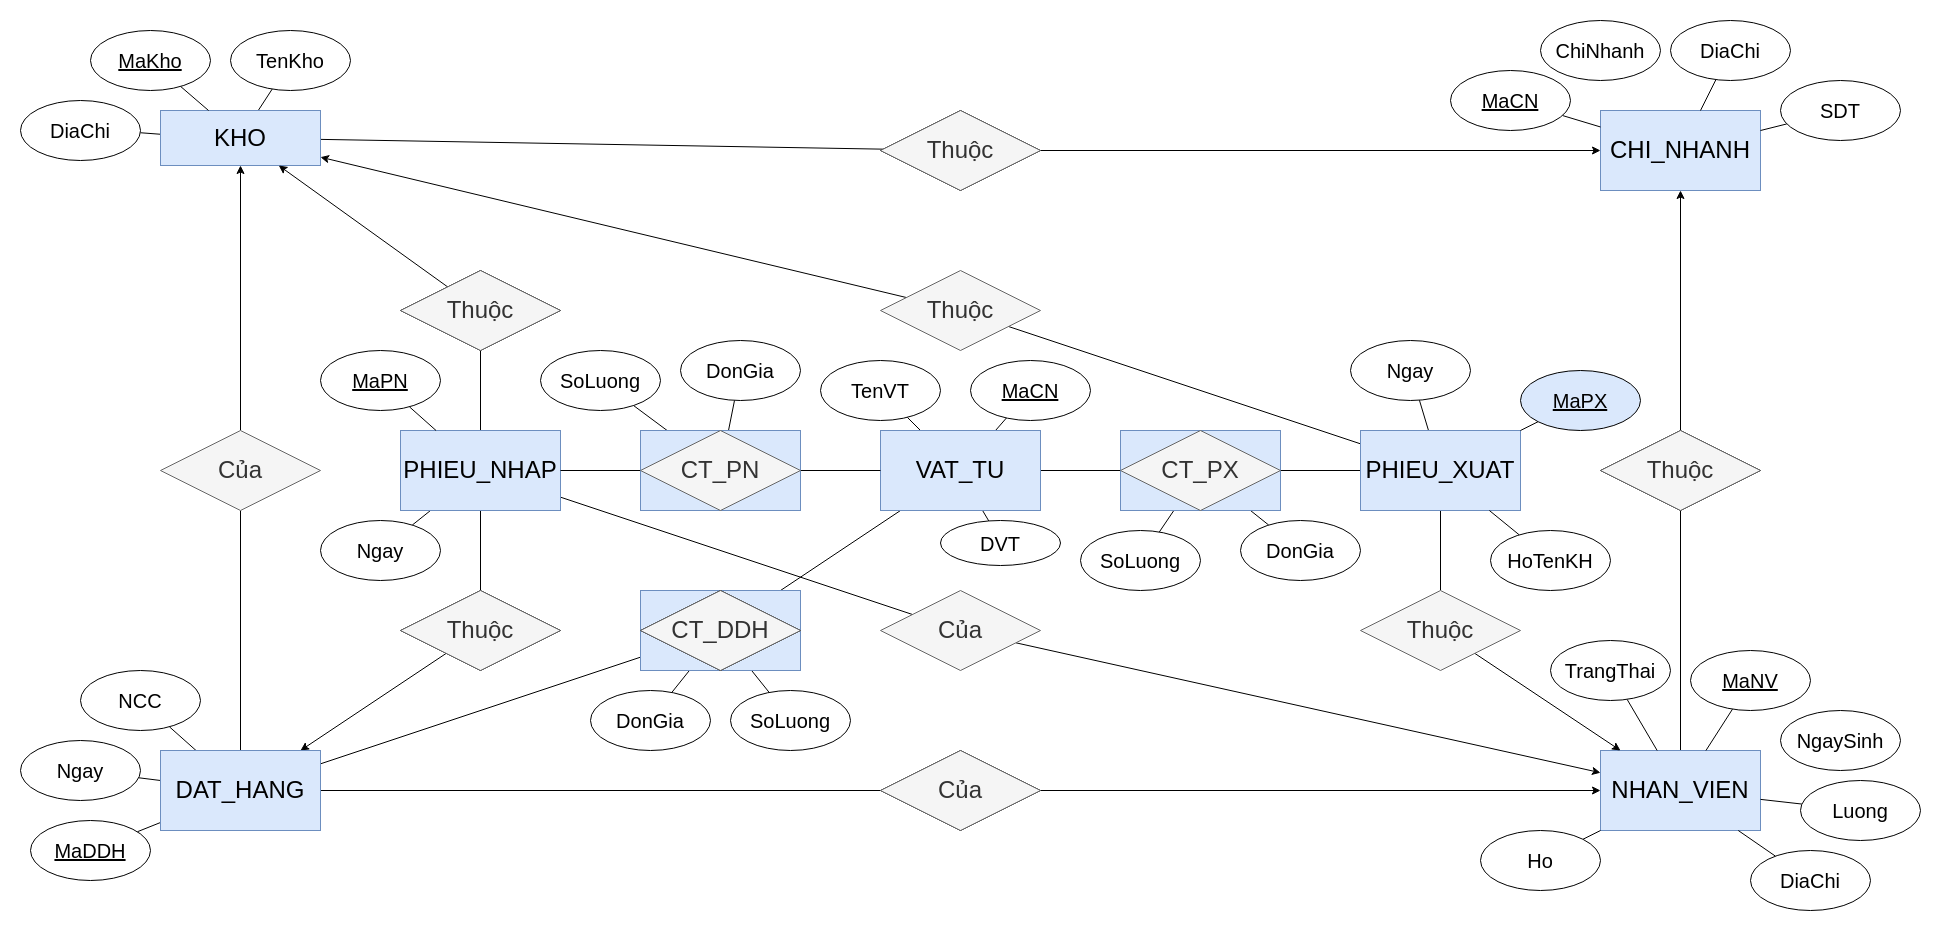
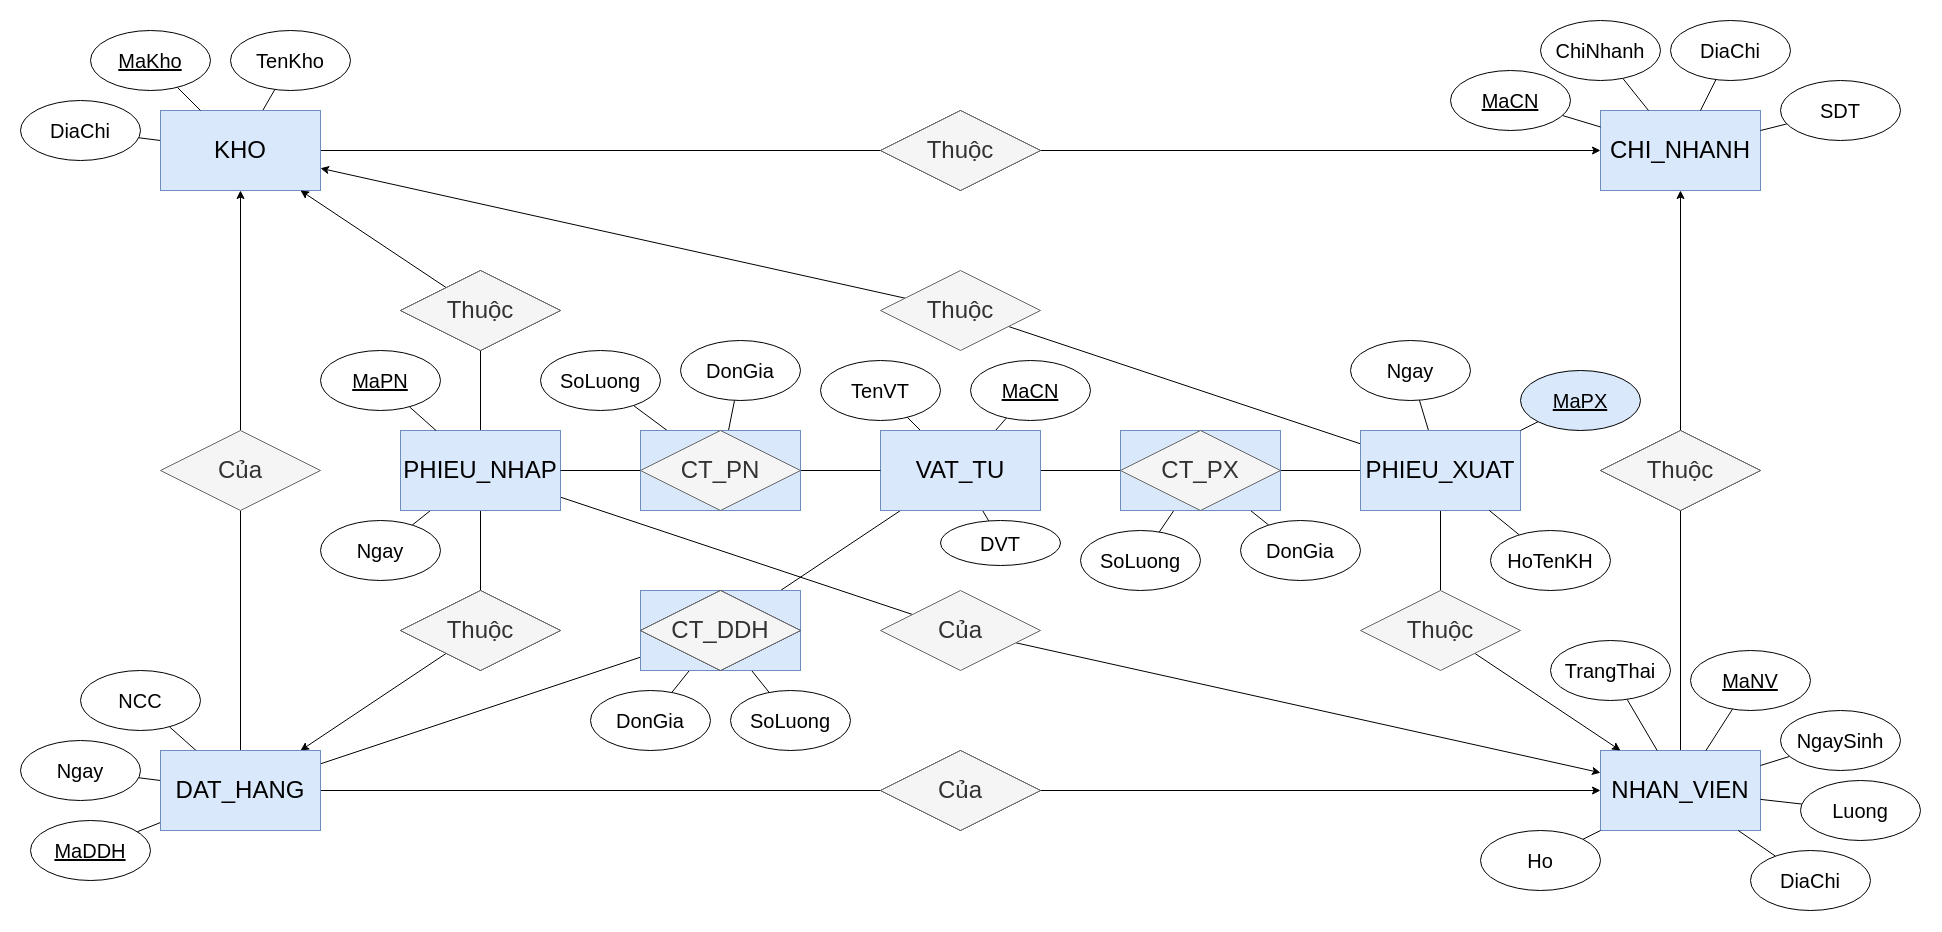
none -> (1635, 94)
(241, 138) -> (241, 151)
none -> (1775, 761)
